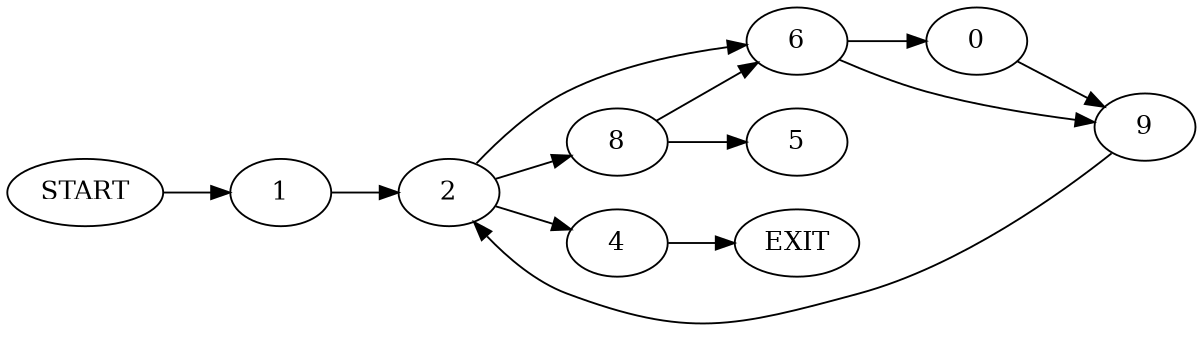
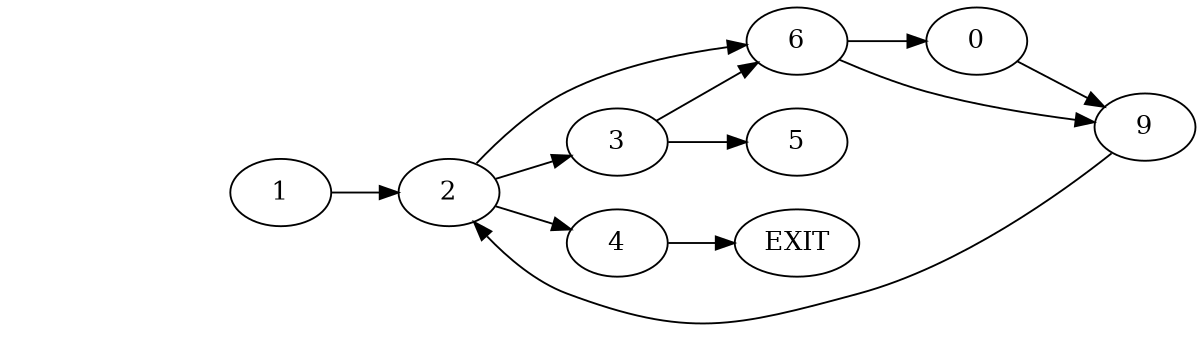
(617, 142) -> (617, 142)
(85, 193) -> none
